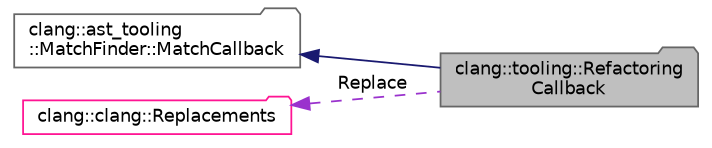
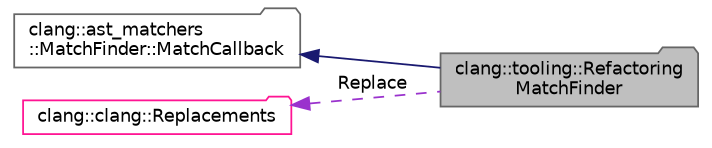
(157, 41) -> (157, 41)
(569, 80) -> (569, 80)
